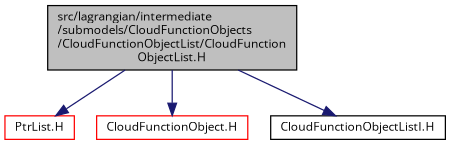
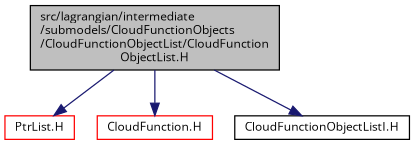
(172, 128) -> (155, 128)
